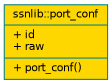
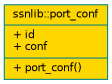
(29, 47) -> (30, 47)
